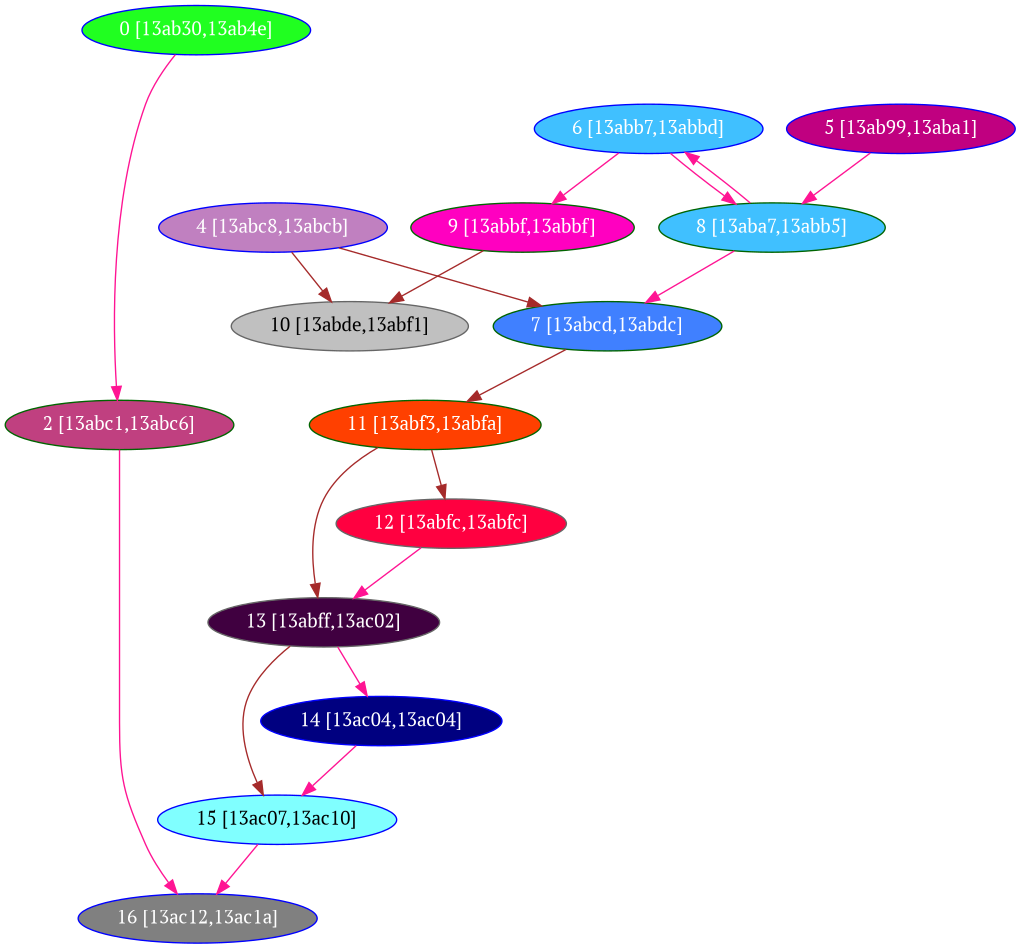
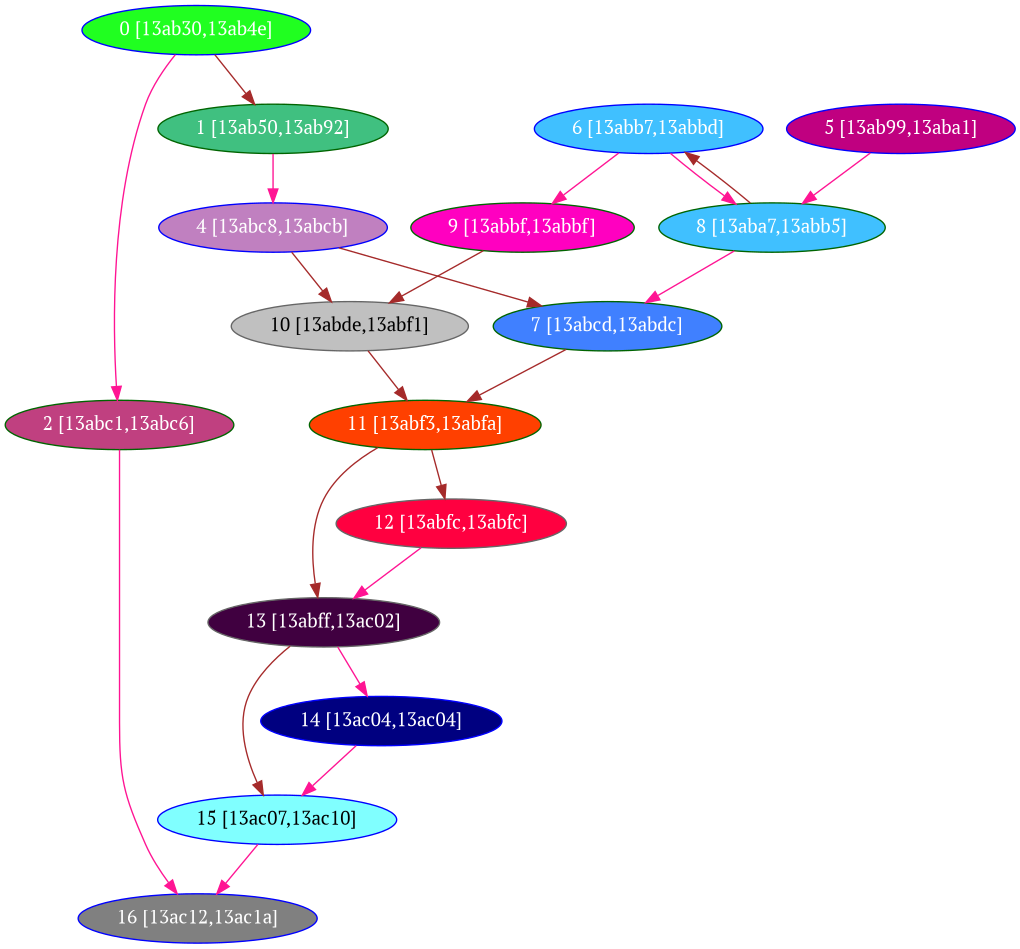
none -> (273, 129)
(724, 181) -> (724, 181)
none -> (383, 370)
